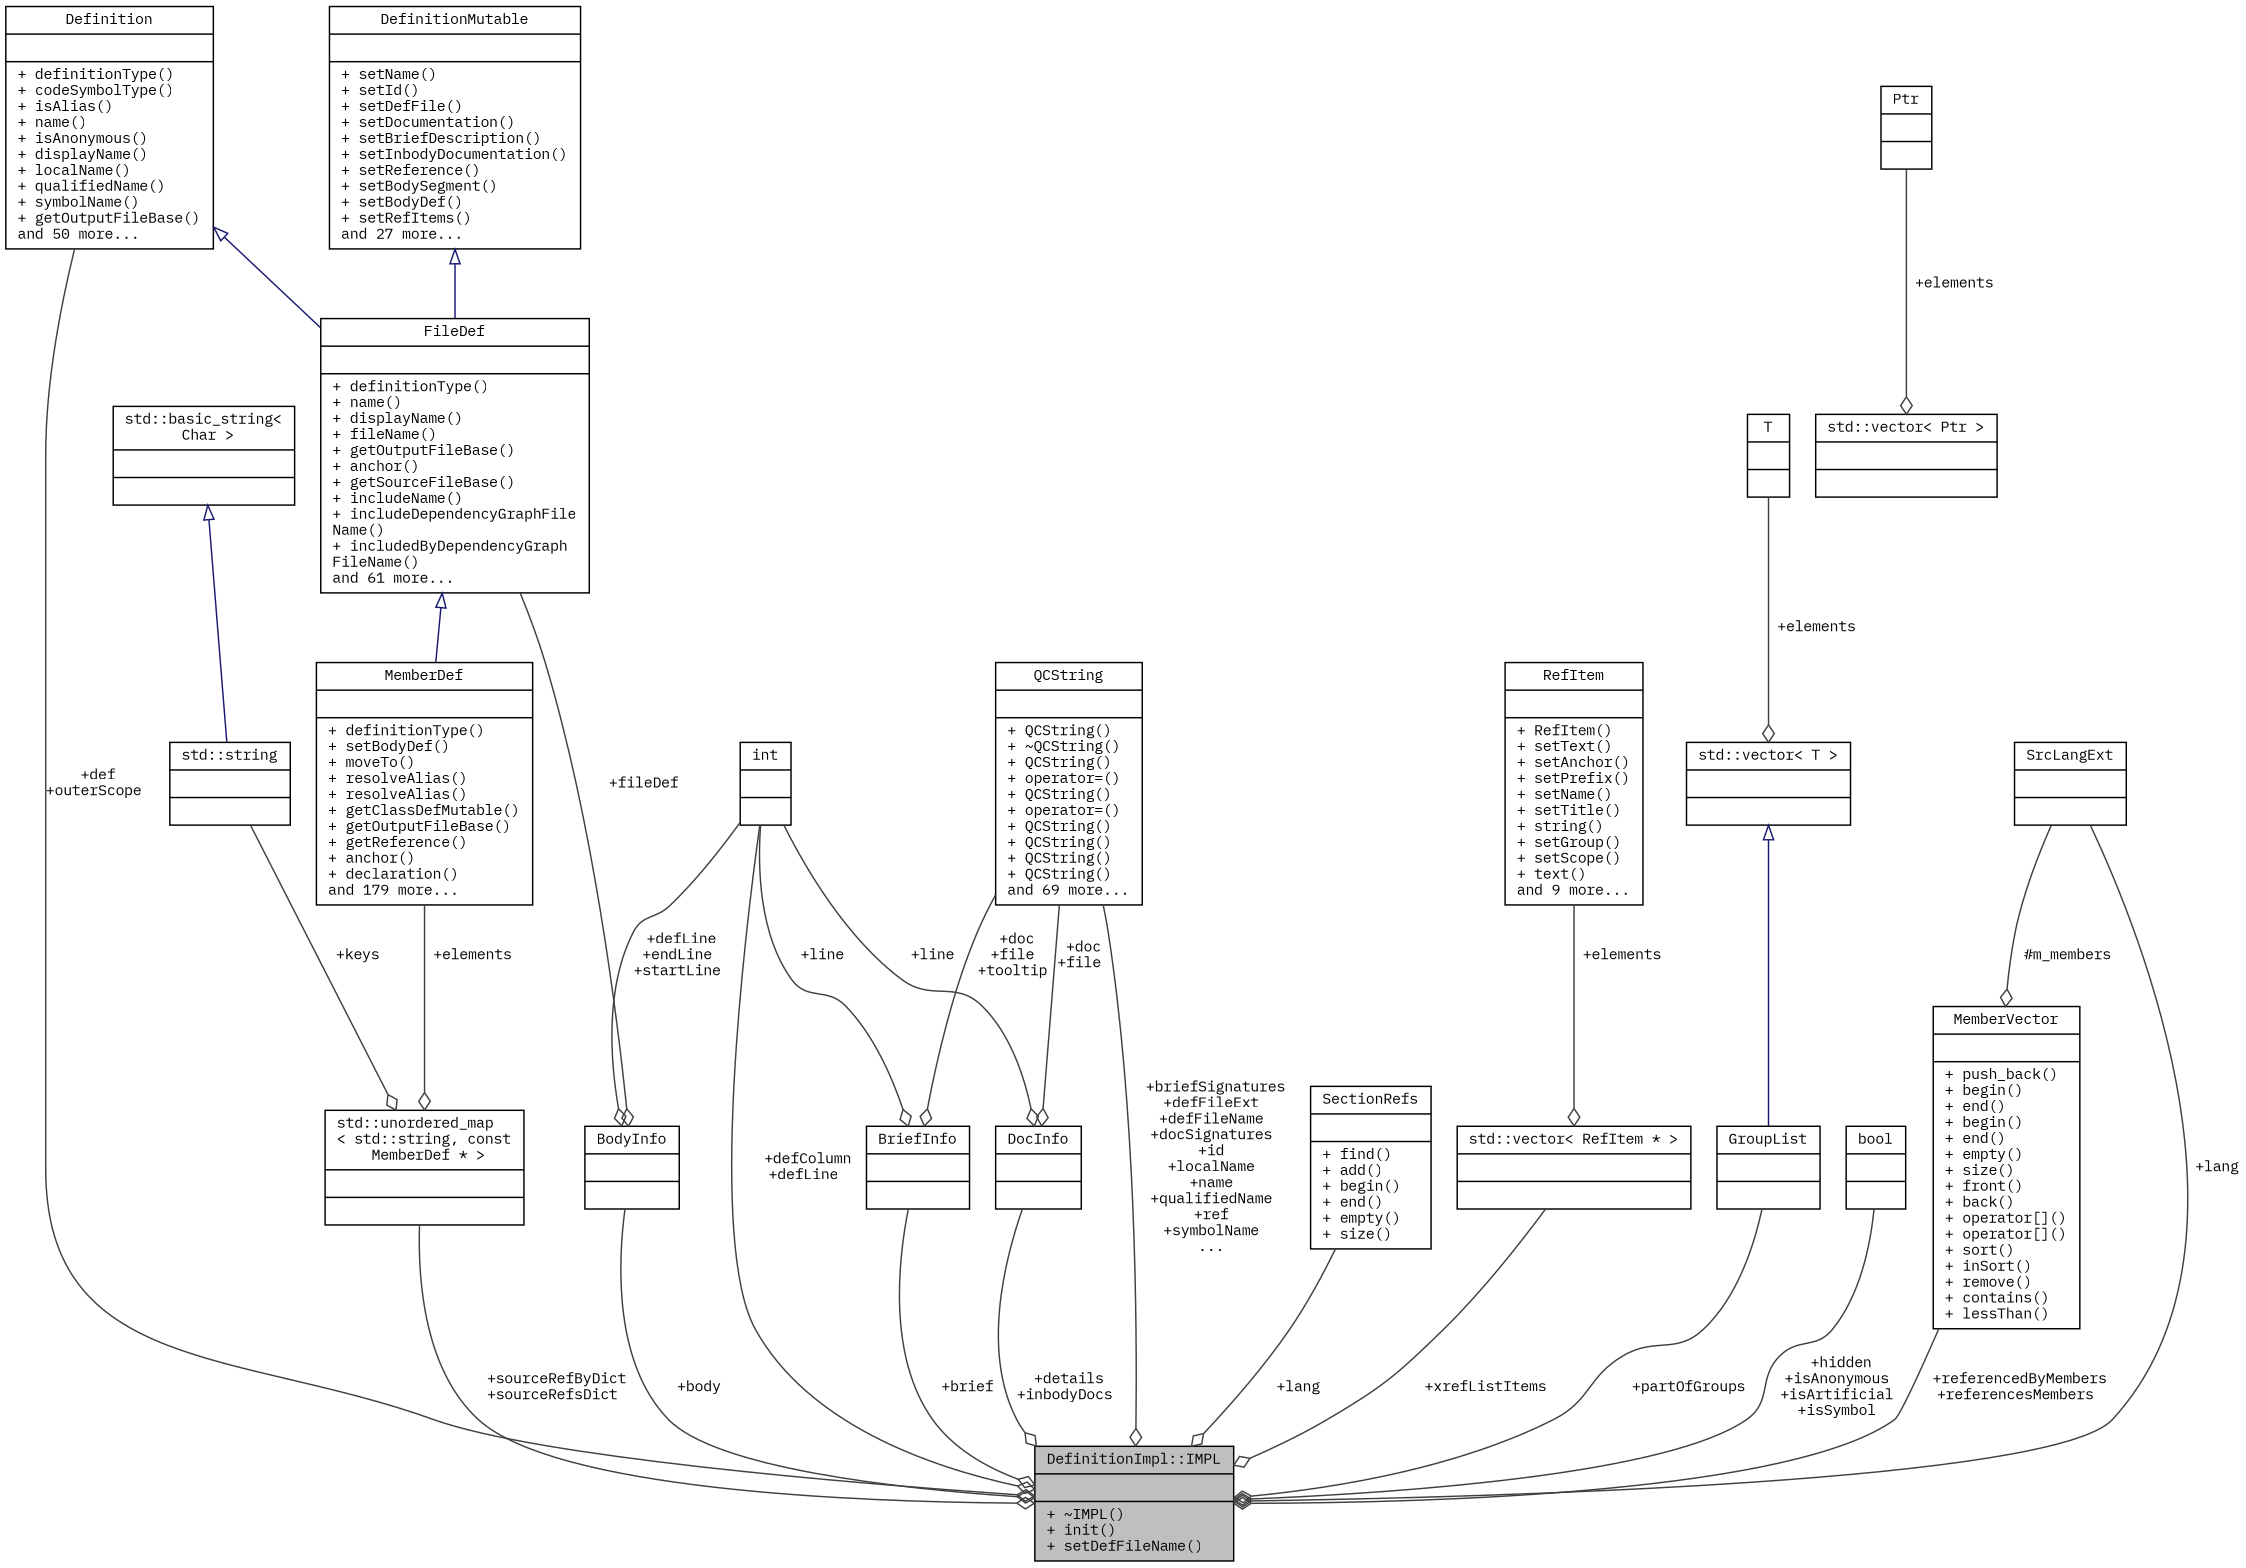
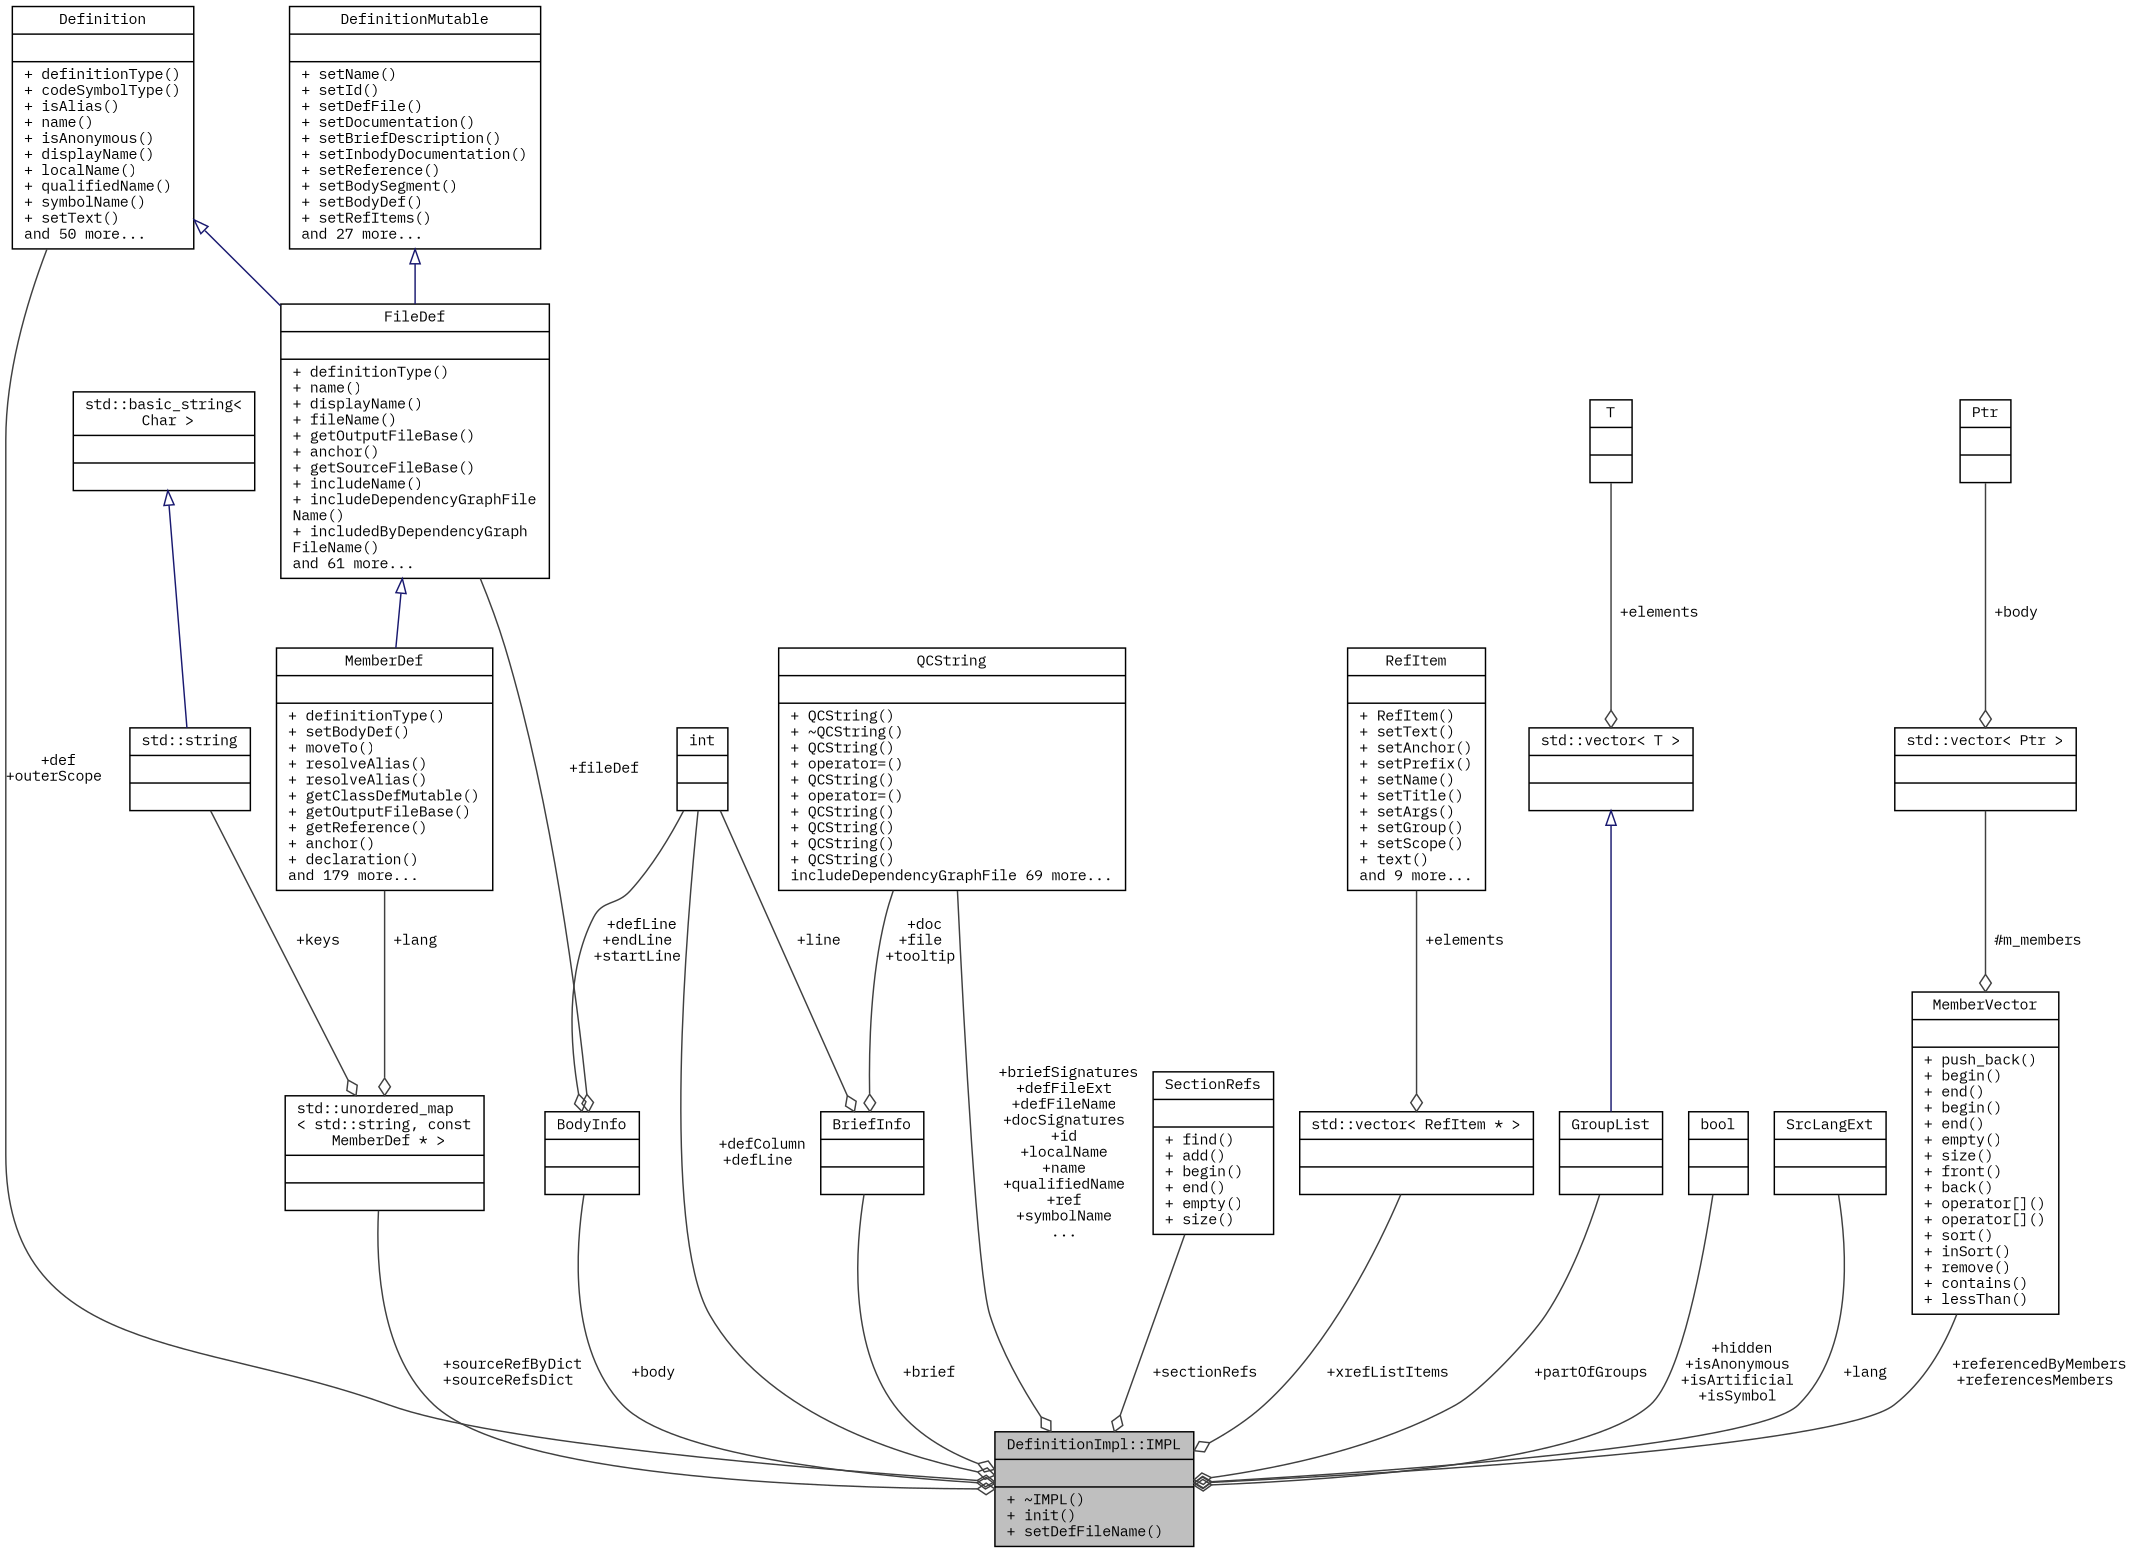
(110, 218) -> (73, 218)
(1951, 284) -> (2012, 613)
(1561, 827) -> (1408, 812)
(1069, 890) -> (952, 876)
(2022, 905) -> (1986, 892)
(469, 956) -> (411, 941)
(1038, 1168) -> none
(1295, 1388) -> (1201, 1373)
